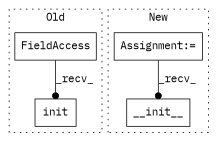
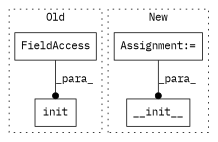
(75, 80) -> (75, 80)
(177, 80) -> (177, 80)
